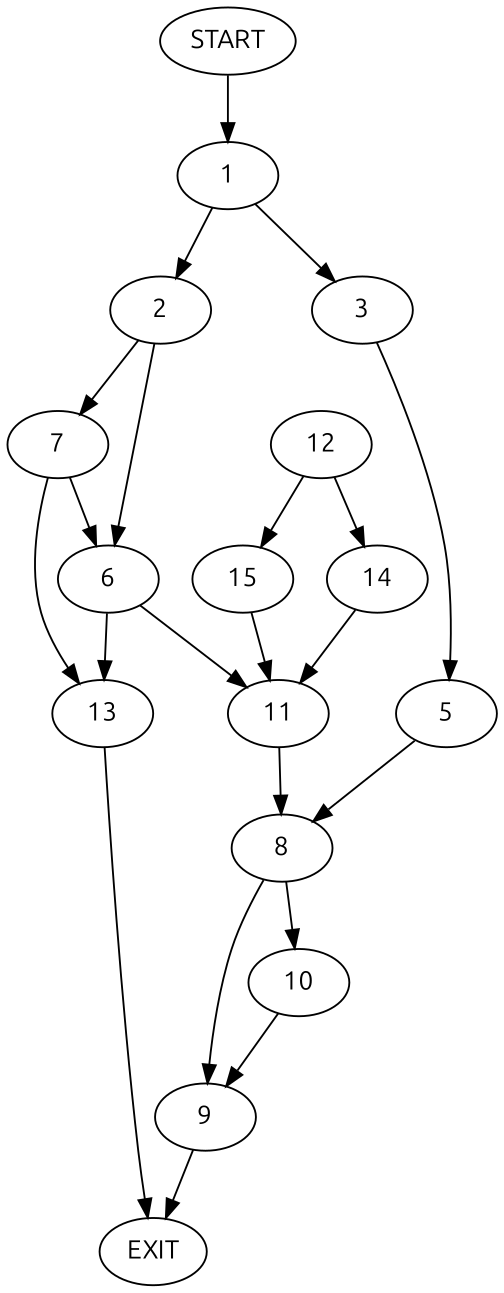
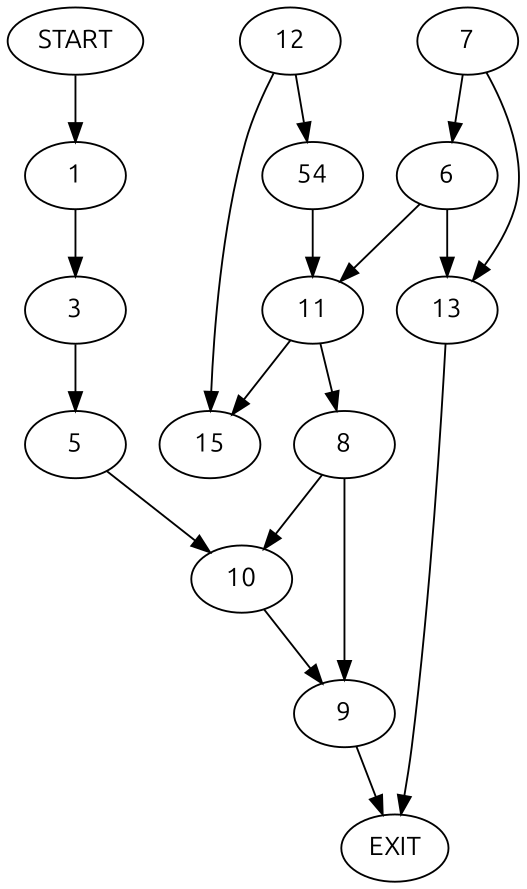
(161, 310) -> none
(377, 579) -> (313, 176)
(258, 637) -> (267, 370)
(372, 775) -> (151, 506)
